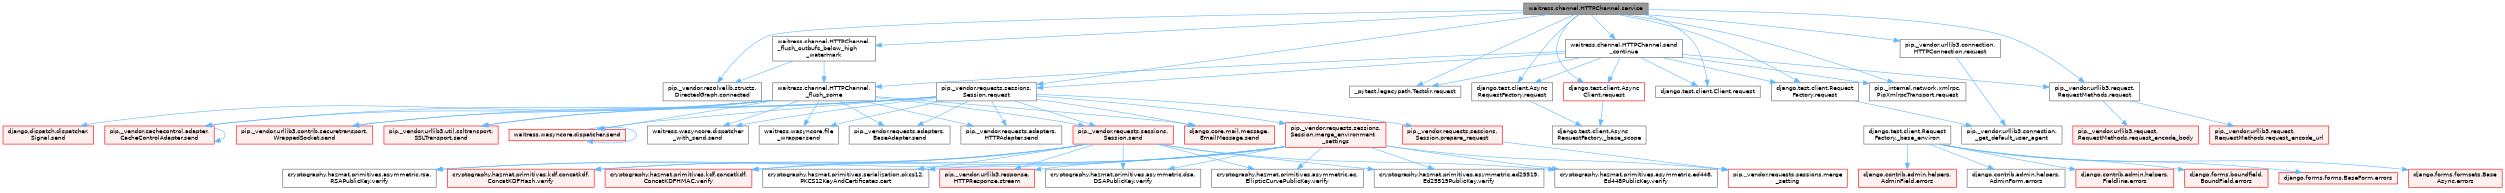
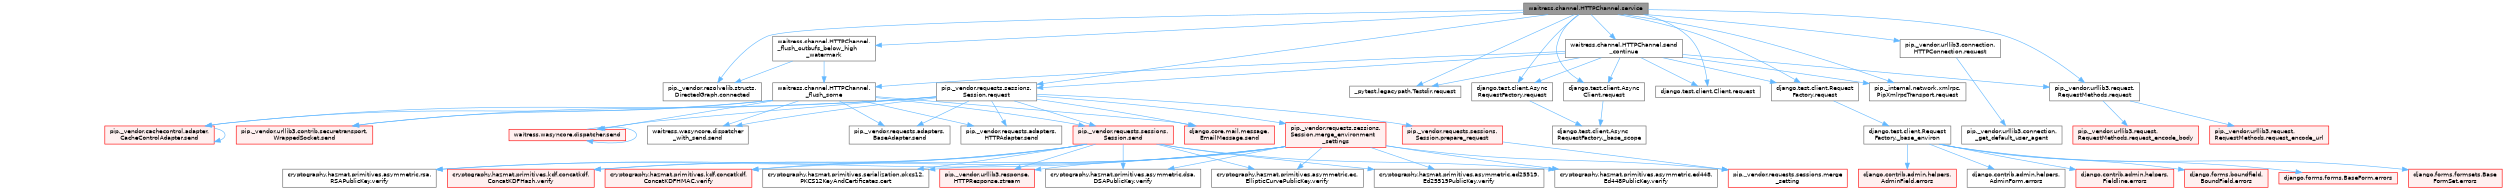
(1604, 92) -> (1604, 92)
(1910, 113) -> (1858, 112)
(48, 135) -> none
(441, 135) -> none
(799, 135) -> none
(2455, 178) -> (2455, 178)
